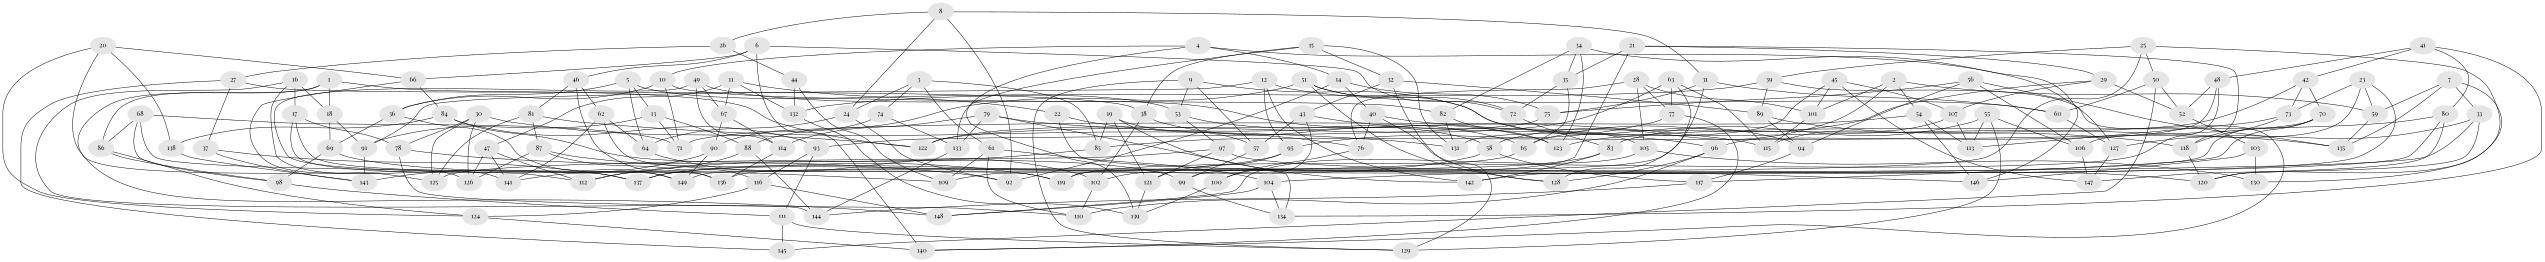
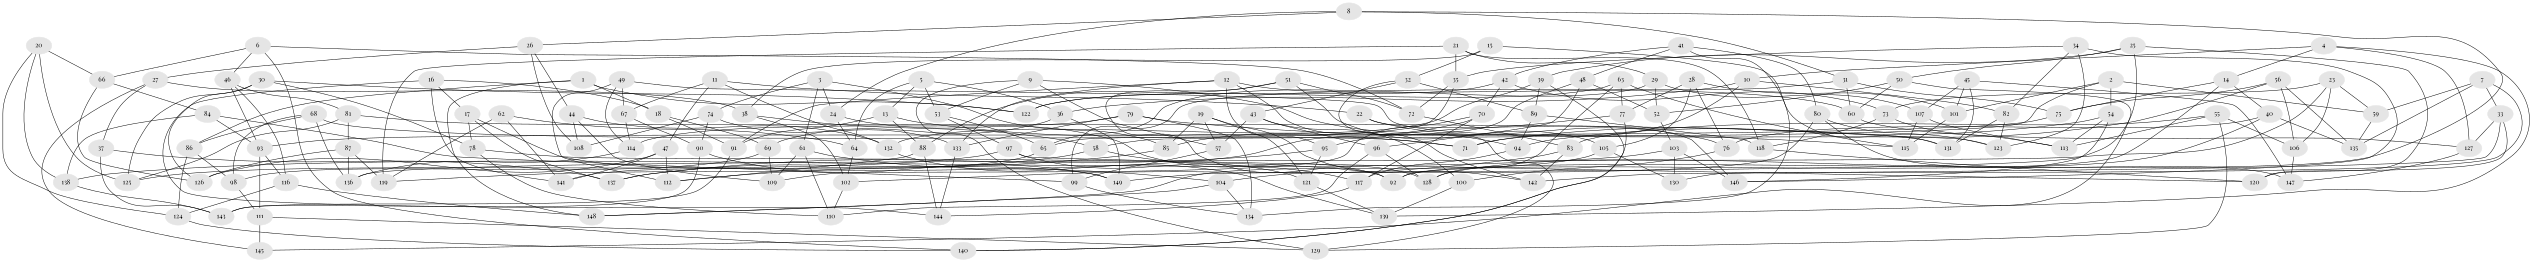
(1114, 72) -> (1082, 91)
(592, 101) -> (244, 114)
none -> (579, 148)
none -> (870, 163)
